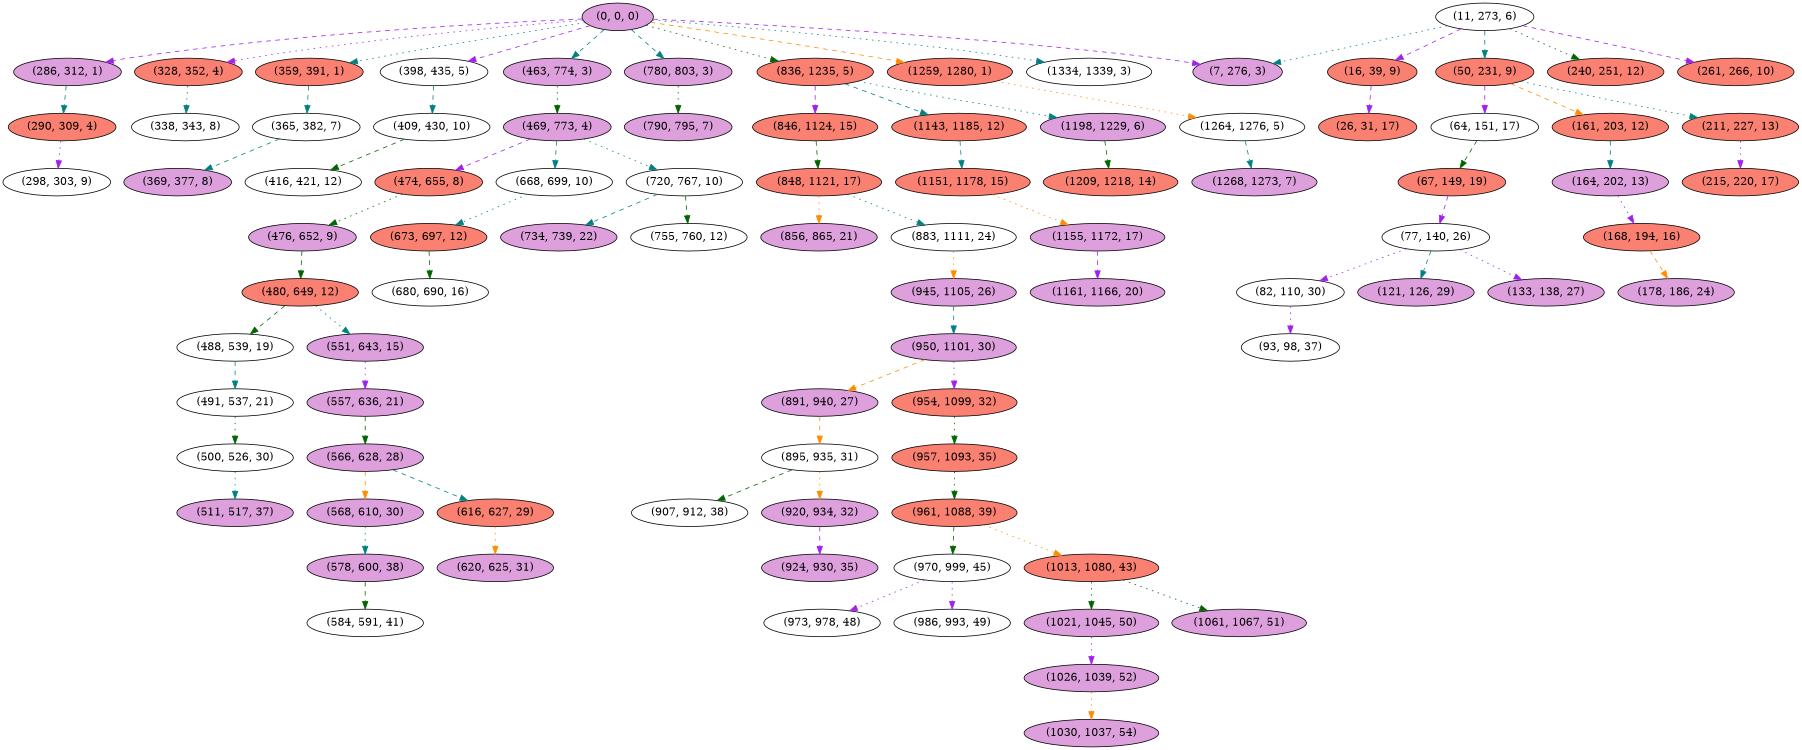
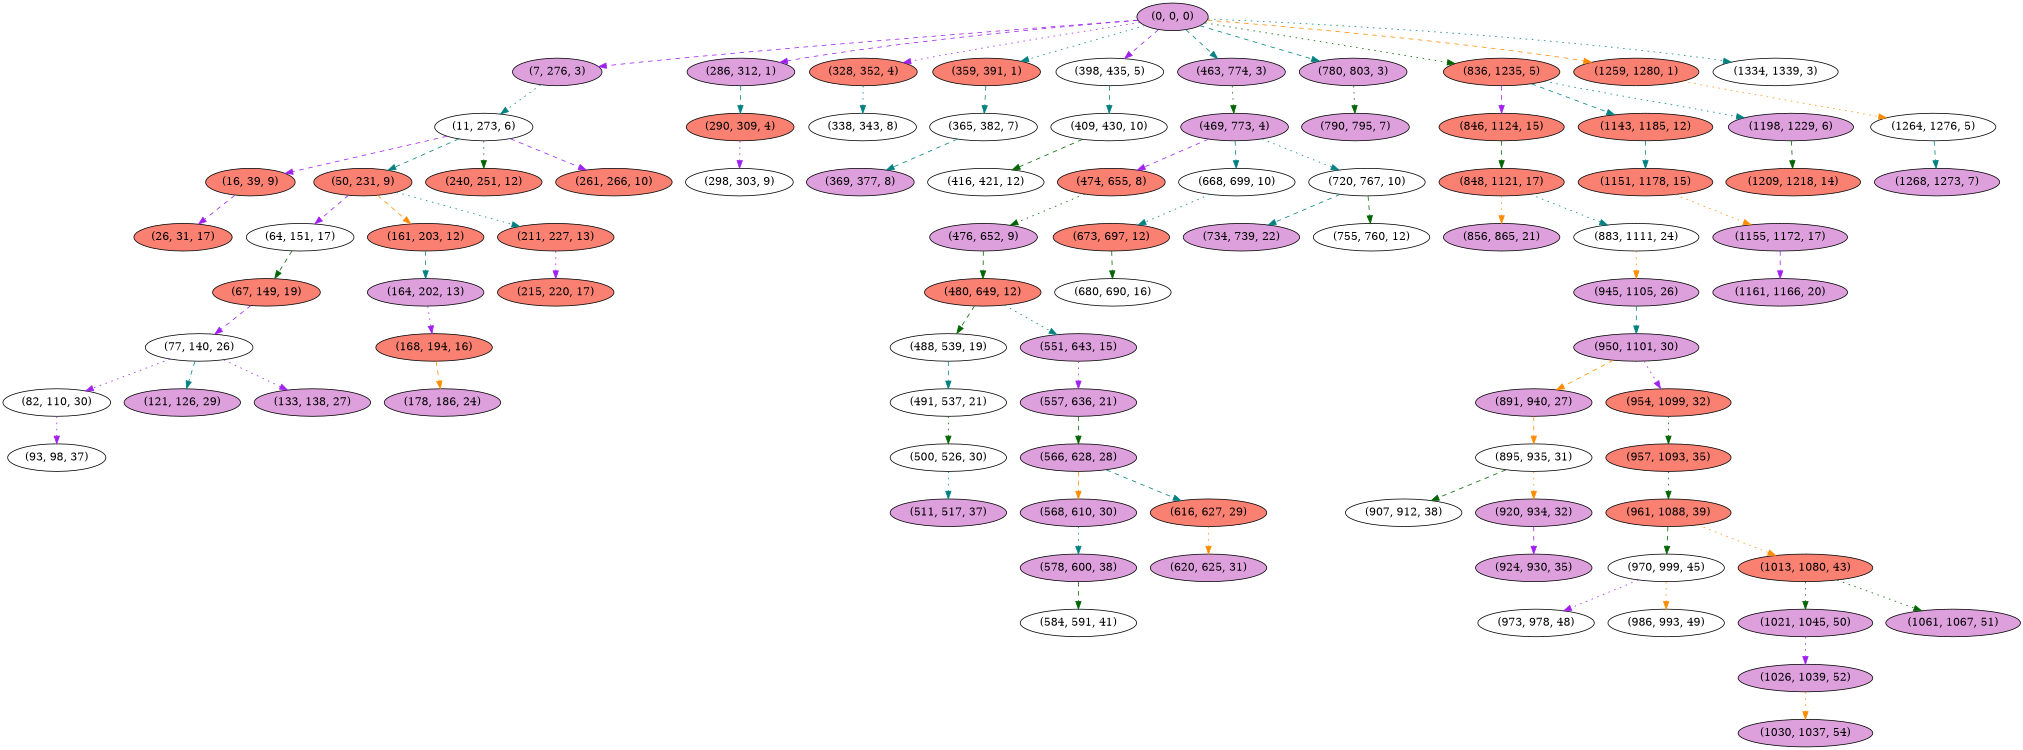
(1364, 44) -> (524, 97)
(952, 592) -> (1666, 592)
